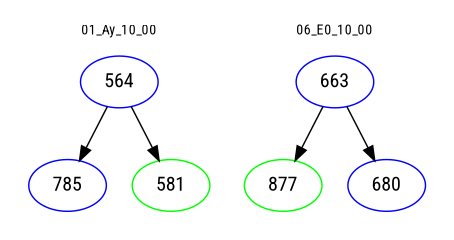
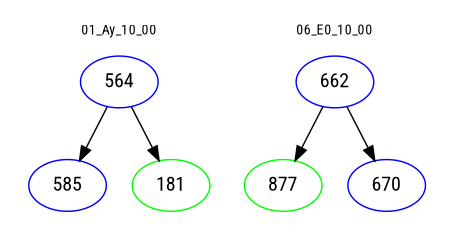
(335, 82) -> (335, 82)
(68, 185) -> (68, 185)
(171, 185) -> (171, 185)
(387, 185) -> (387, 185)
